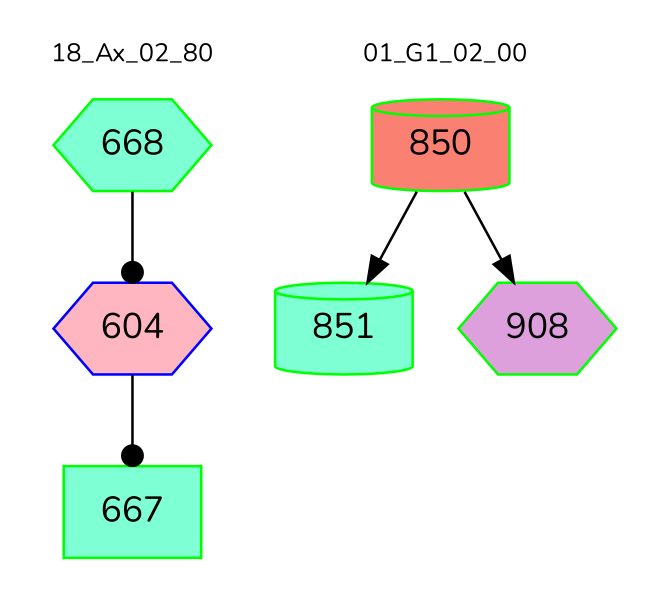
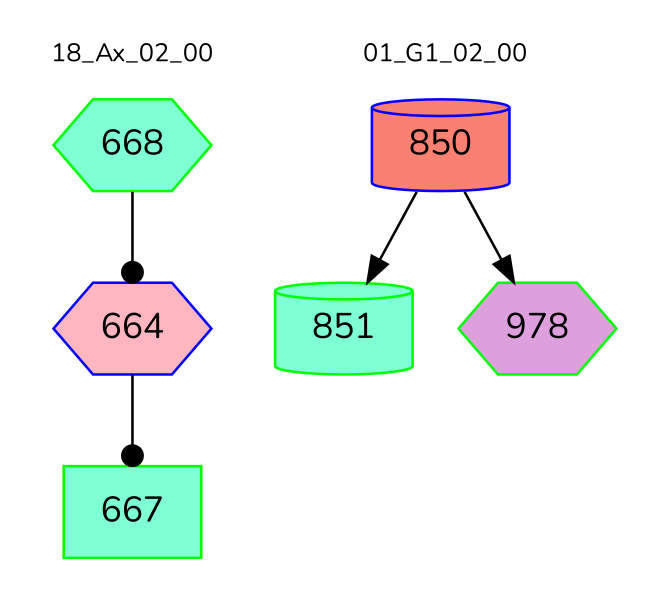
(132, 55) -> (132, 55)
(441, 145) -> (441, 145)
(132, 329) -> (132, 329)
(537, 329) -> (537, 329)
